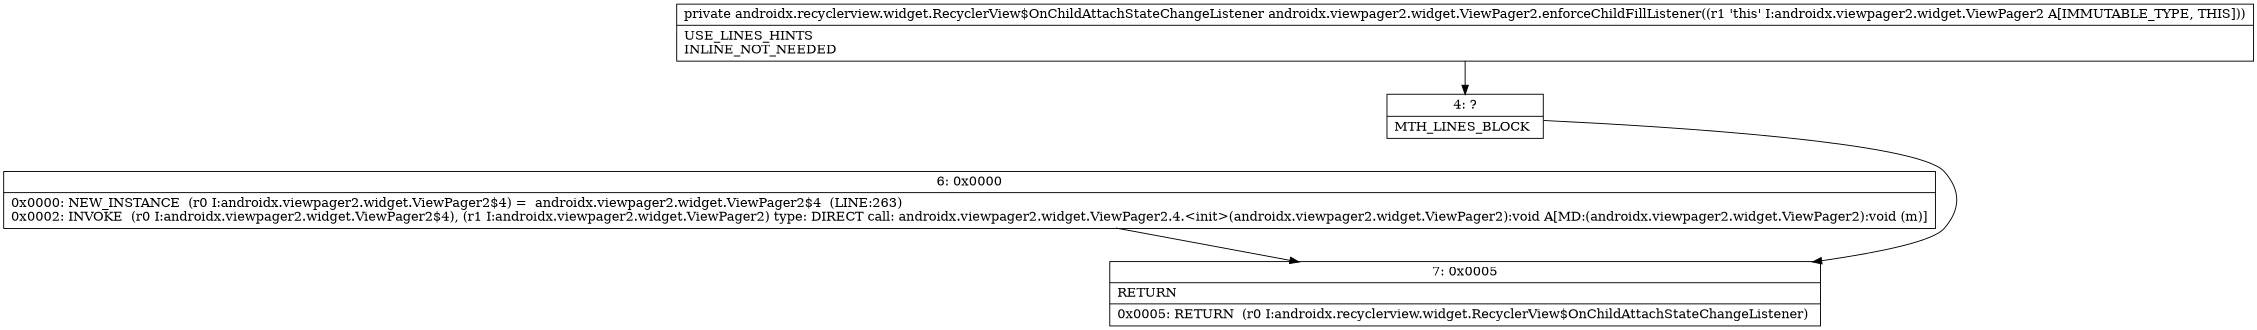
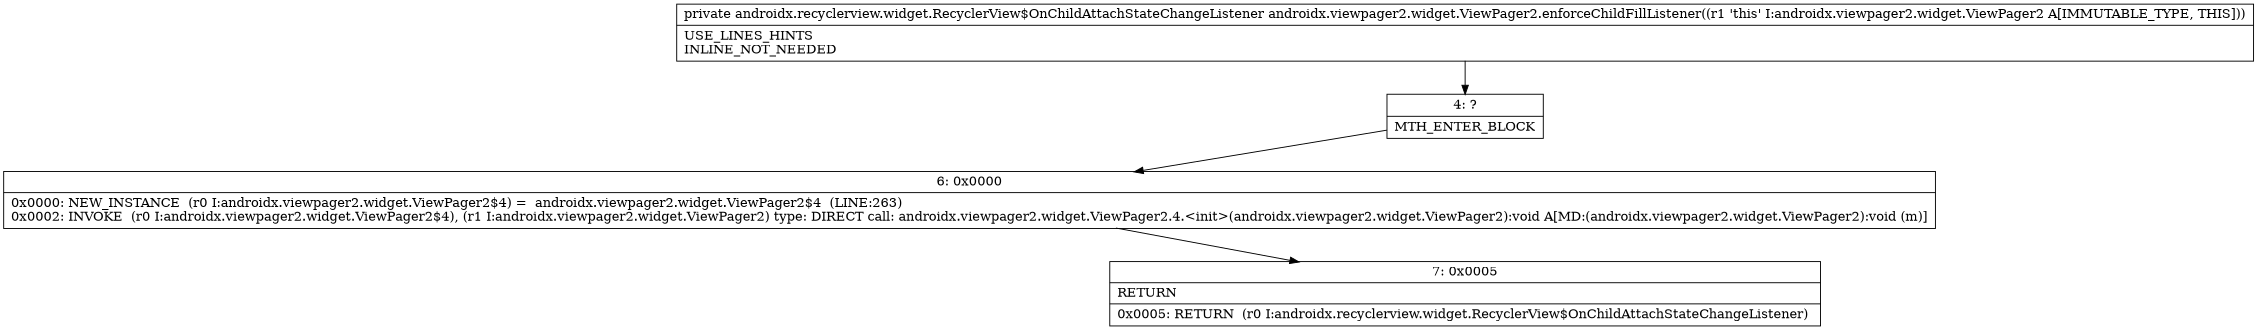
(1462, 127) -> (1465, 127)
(1841, 144) -> (1265, 150)
